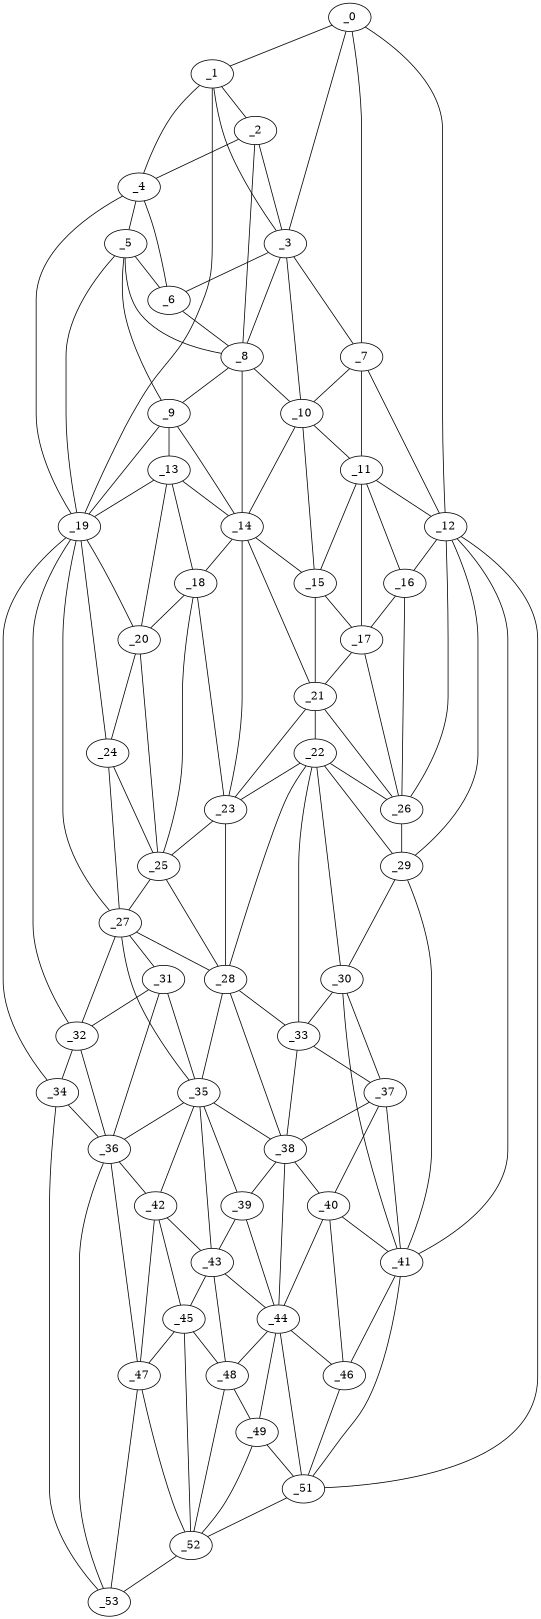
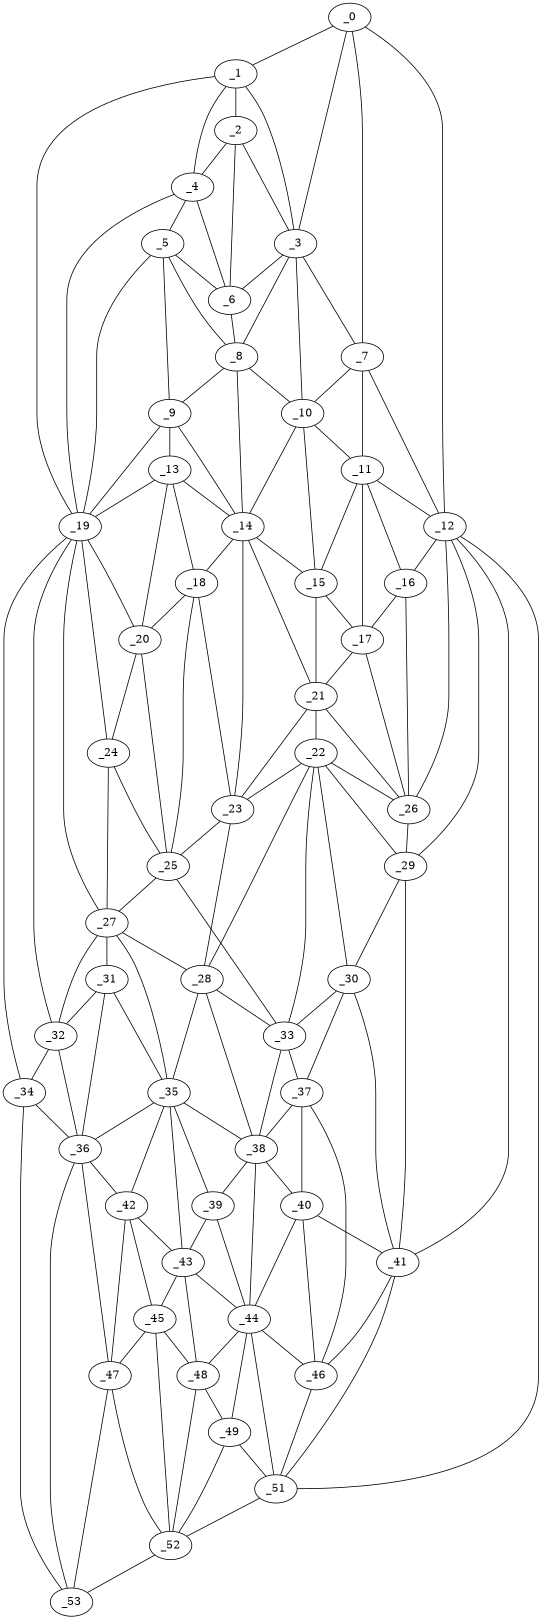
(249, 244) -> (233, 215)
(192, 923) -> (226, 951)
(393, 1178) -> (346, 1225)
